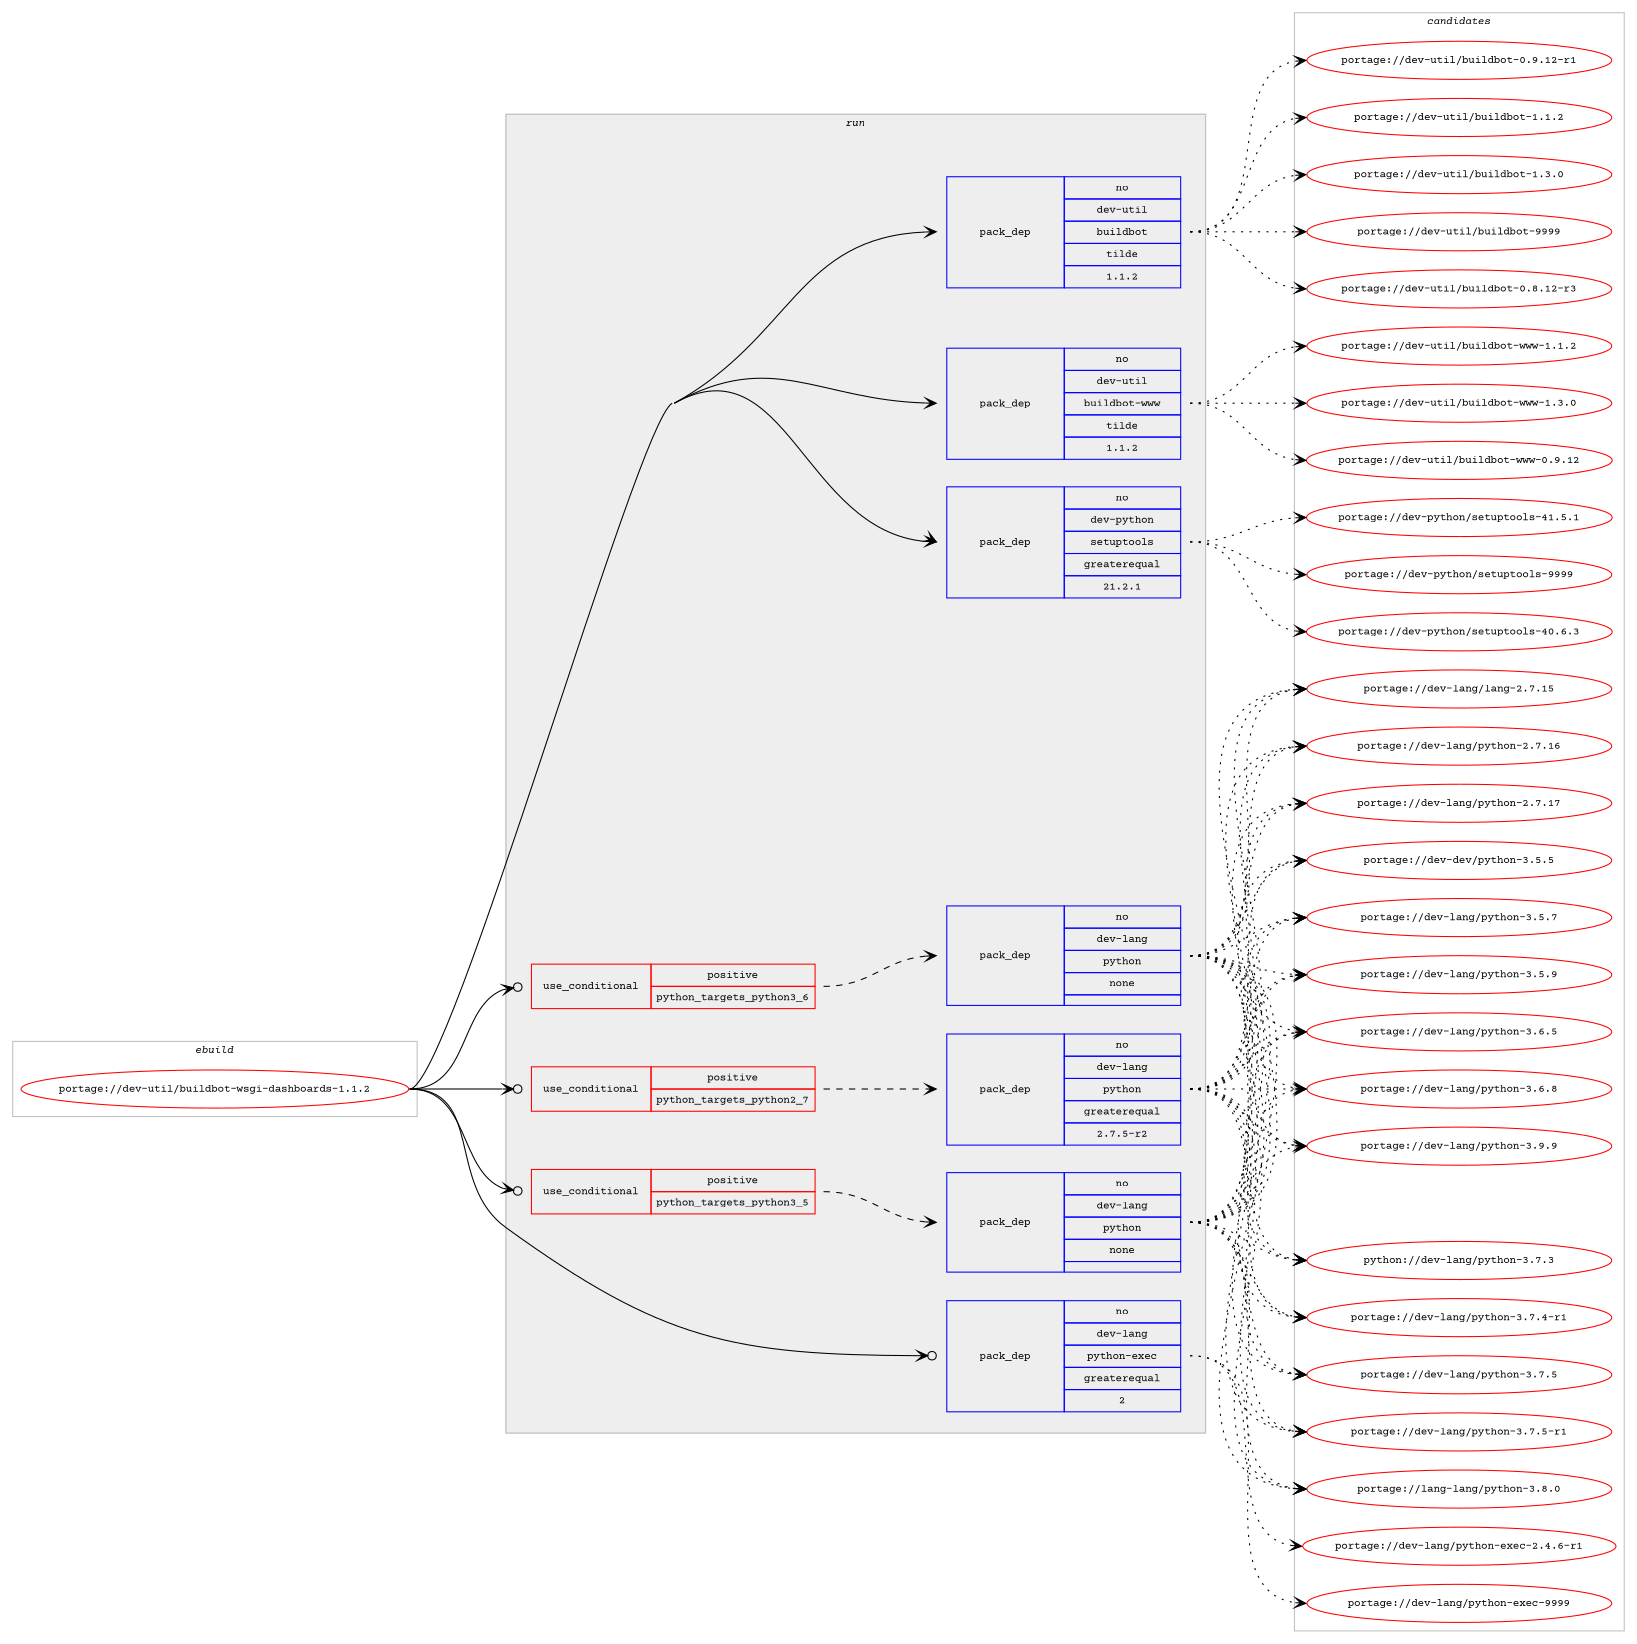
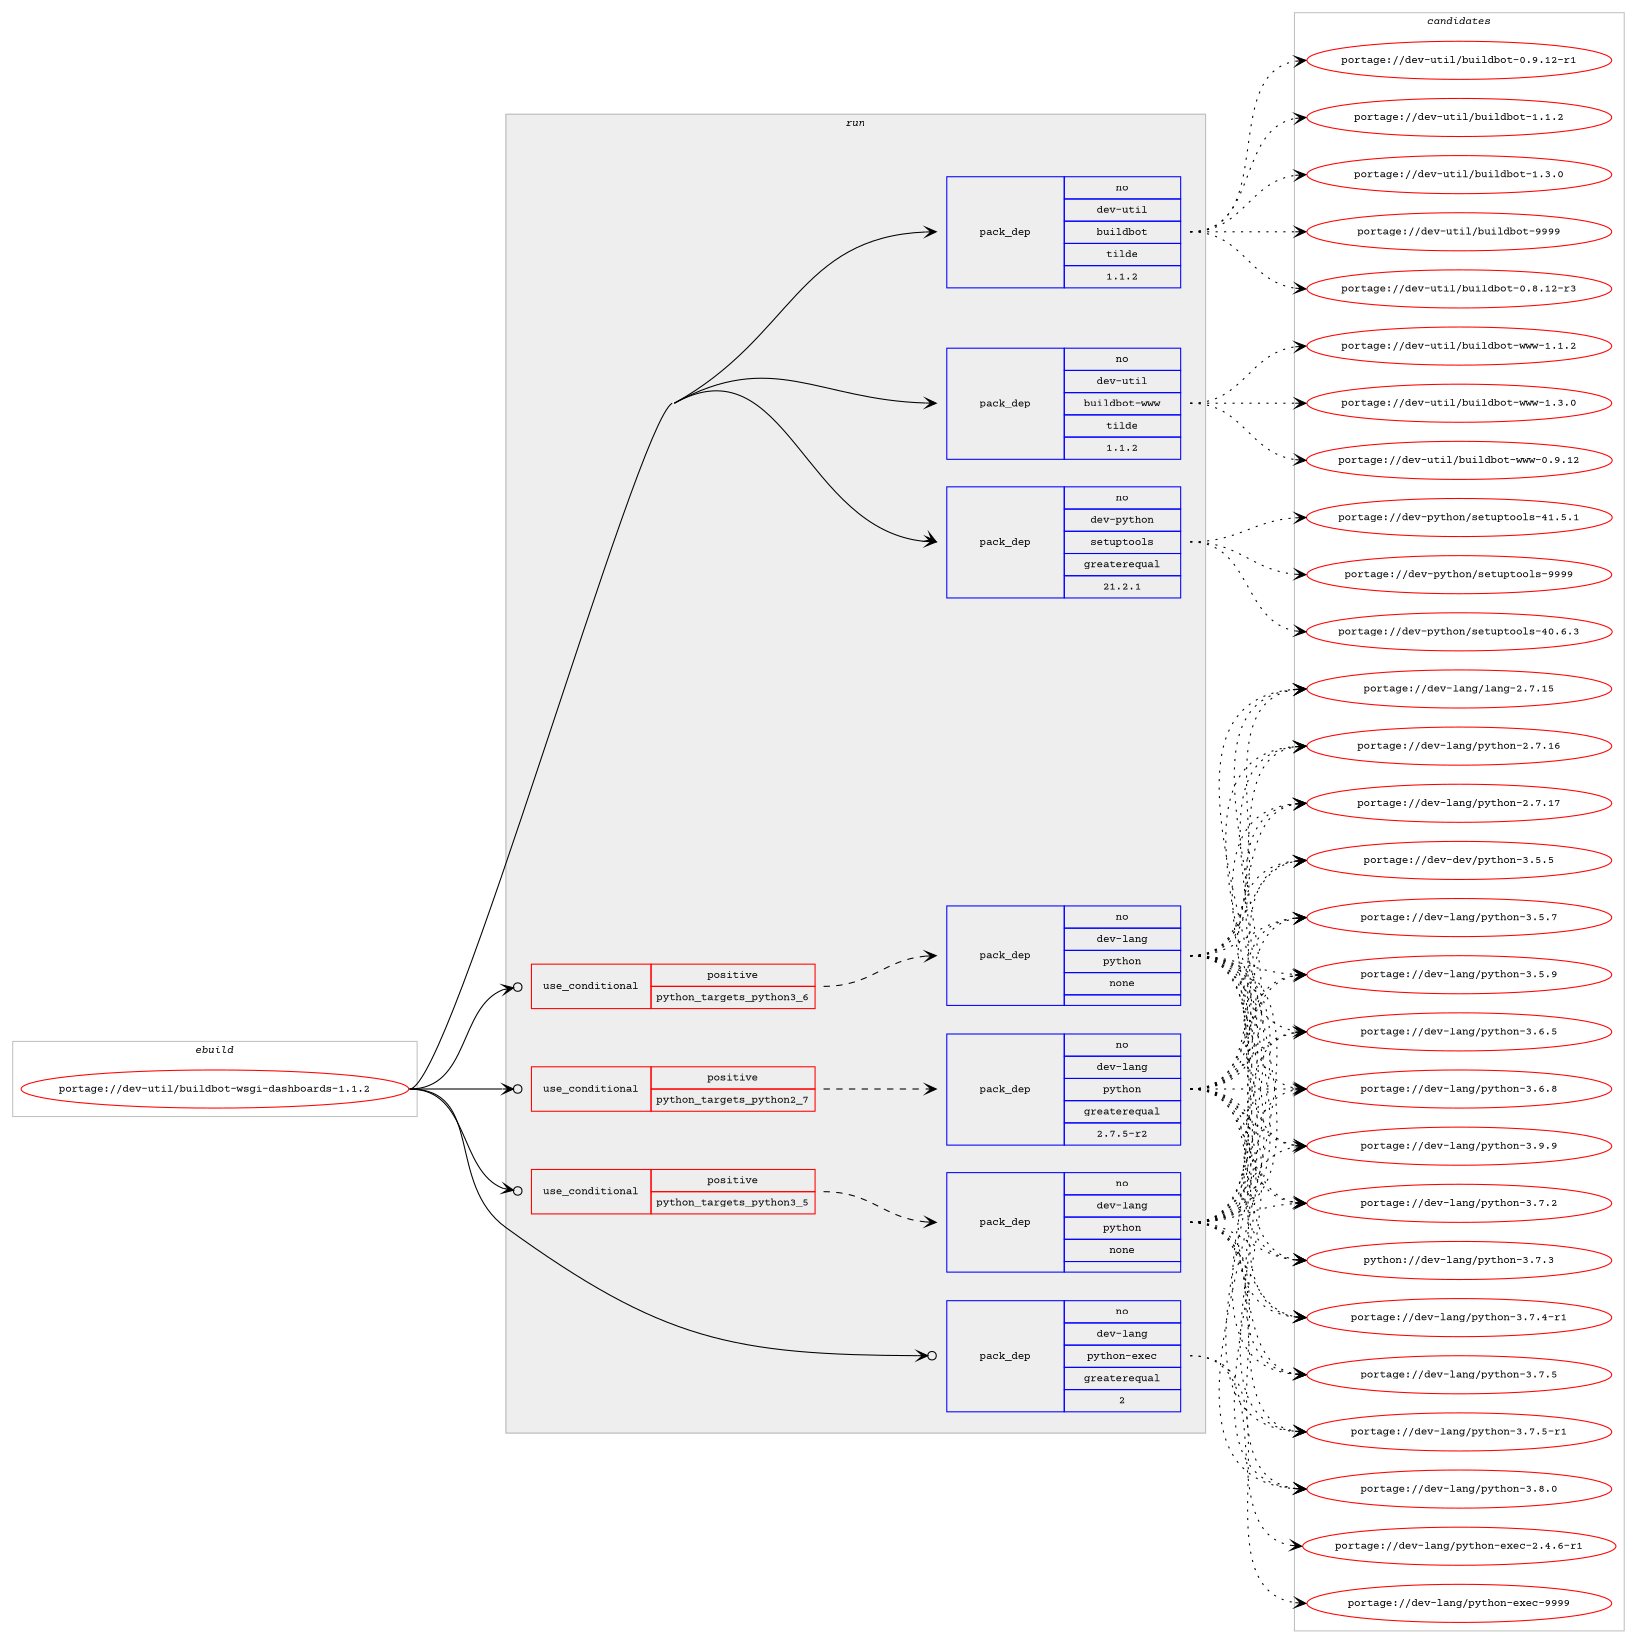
none -> (1459, 1203)
(1459, 1489) -> (1459, 1489)
